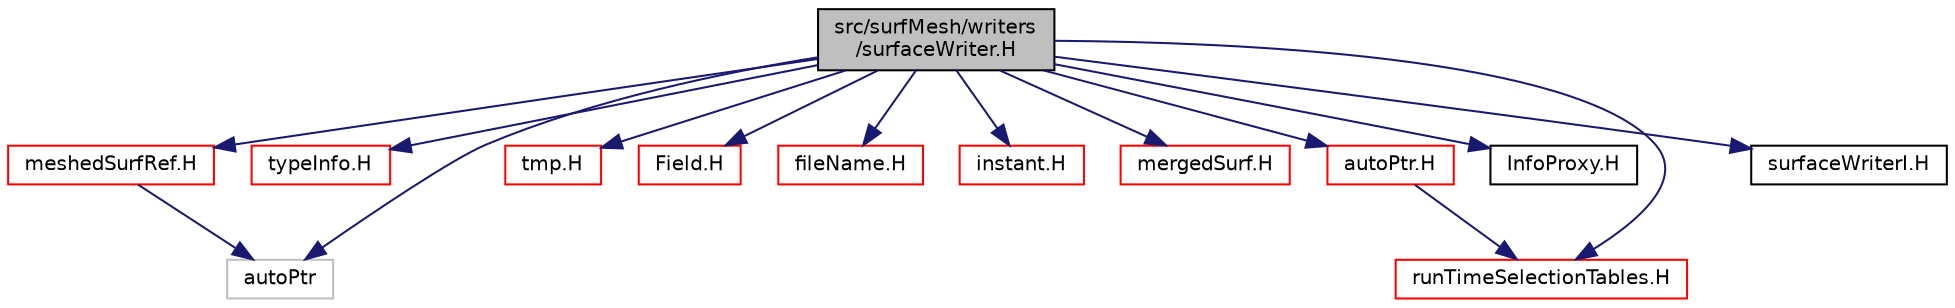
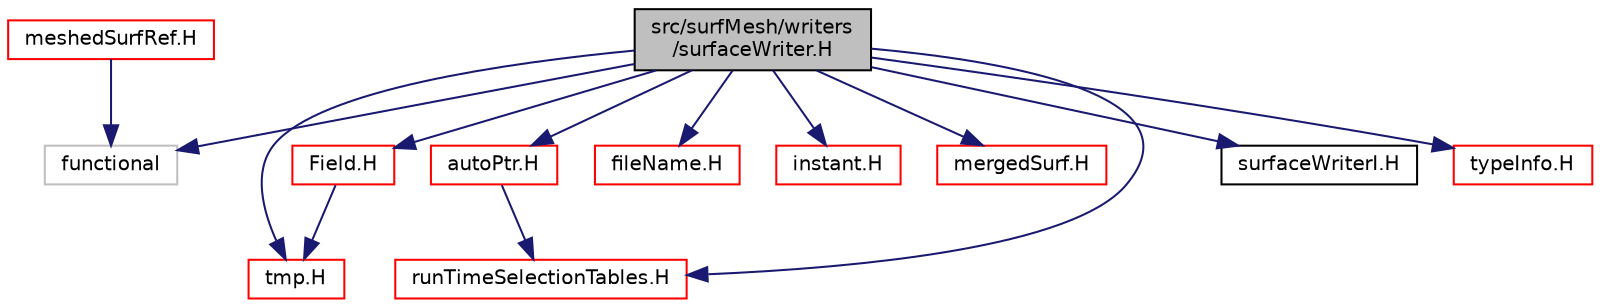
(526, 102) -> none
(1564, 165) -> none
none -> (324, 213)
(280, 279) -> (111, 165)
